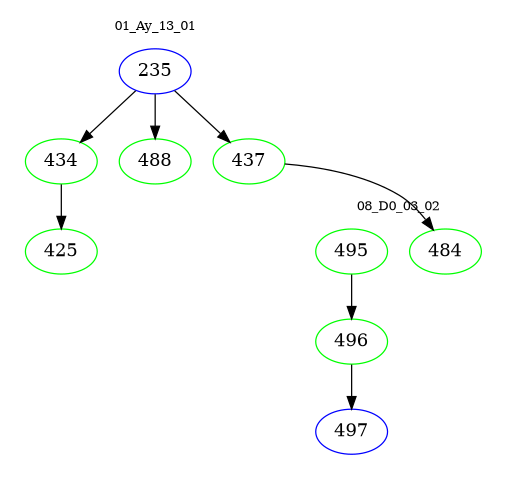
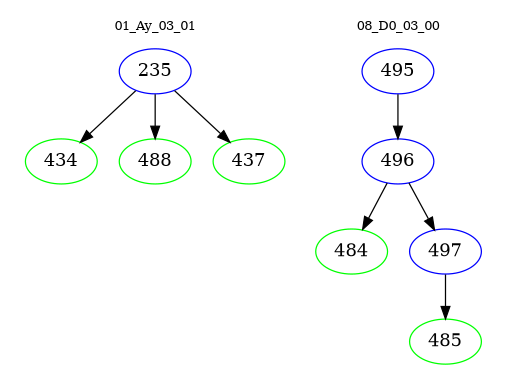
(155, 27) -> (155, 27)
(361, 178) -> (378, 201)
(399, 207) -> (399, 27)
(61, 252) -> none
(352, 252) -> (398, 71)
(352, 342) -> (398, 161)
none -> (445, 342)
